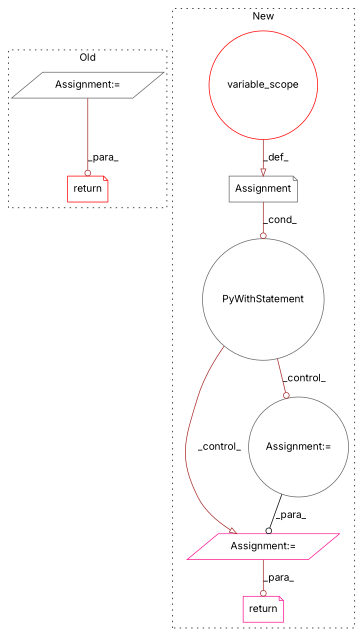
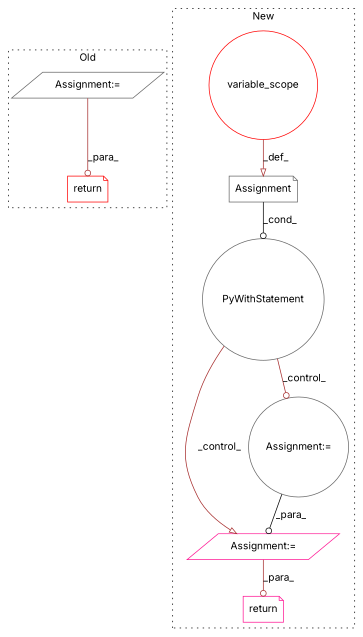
(263, 217) -> (263, 217)
